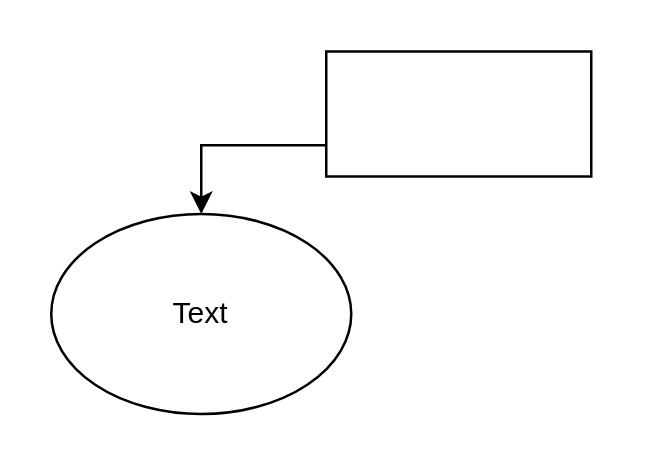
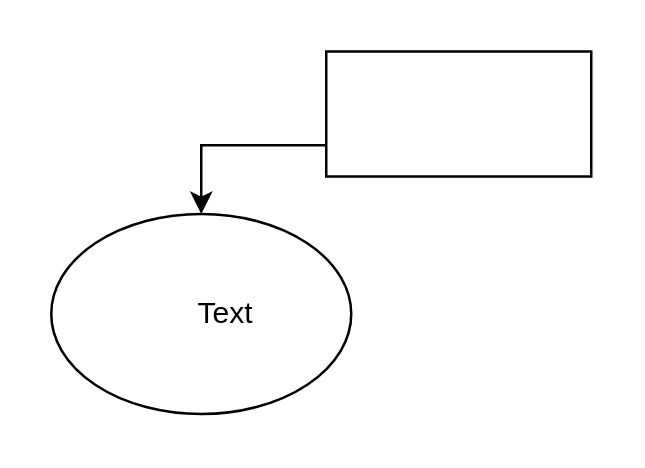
(201, 314) -> (226, 314)
